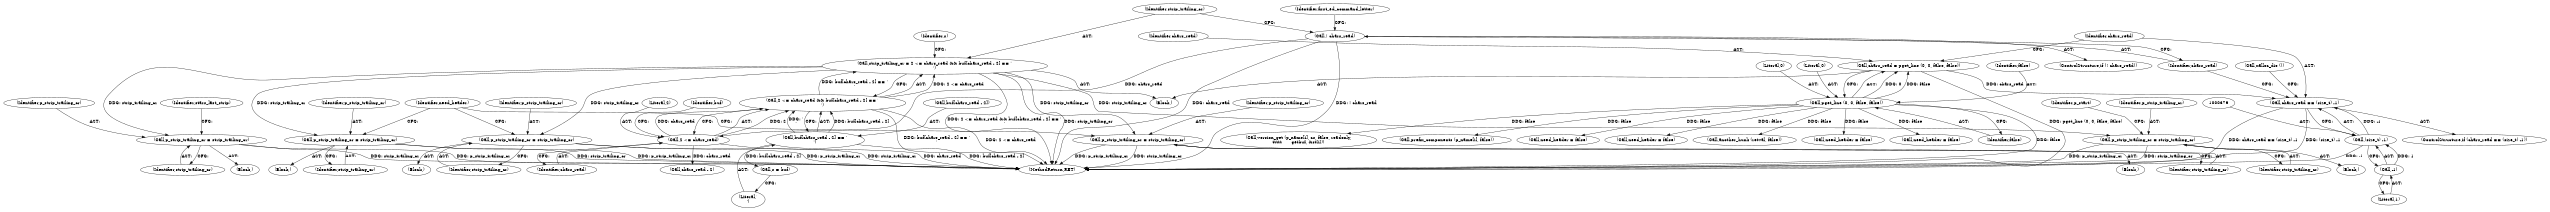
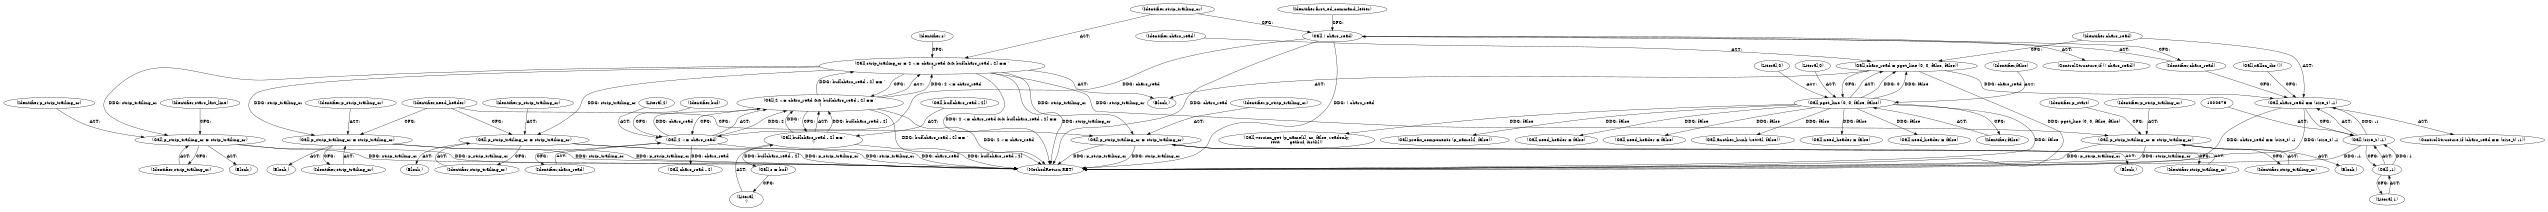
(202, 103) -> (200, 103)
